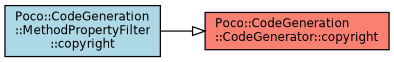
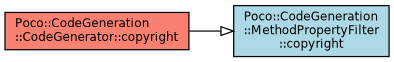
(176, 31) -> (205, 31)
